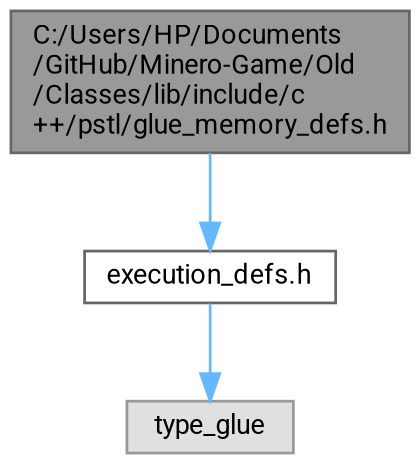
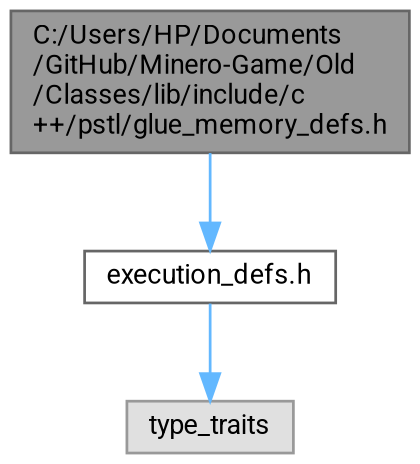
(210, 427) -> (210, 427)
